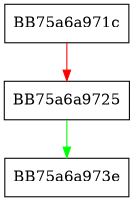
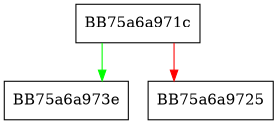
(67, 134) -> (102, 57)
